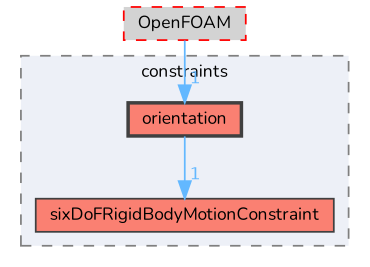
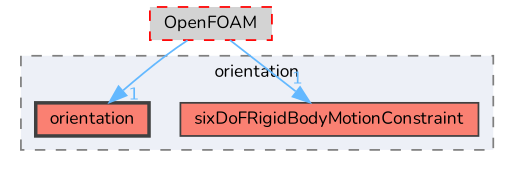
(185, 72) -> (257, 72)
(185, 159) -> (264, 67)
